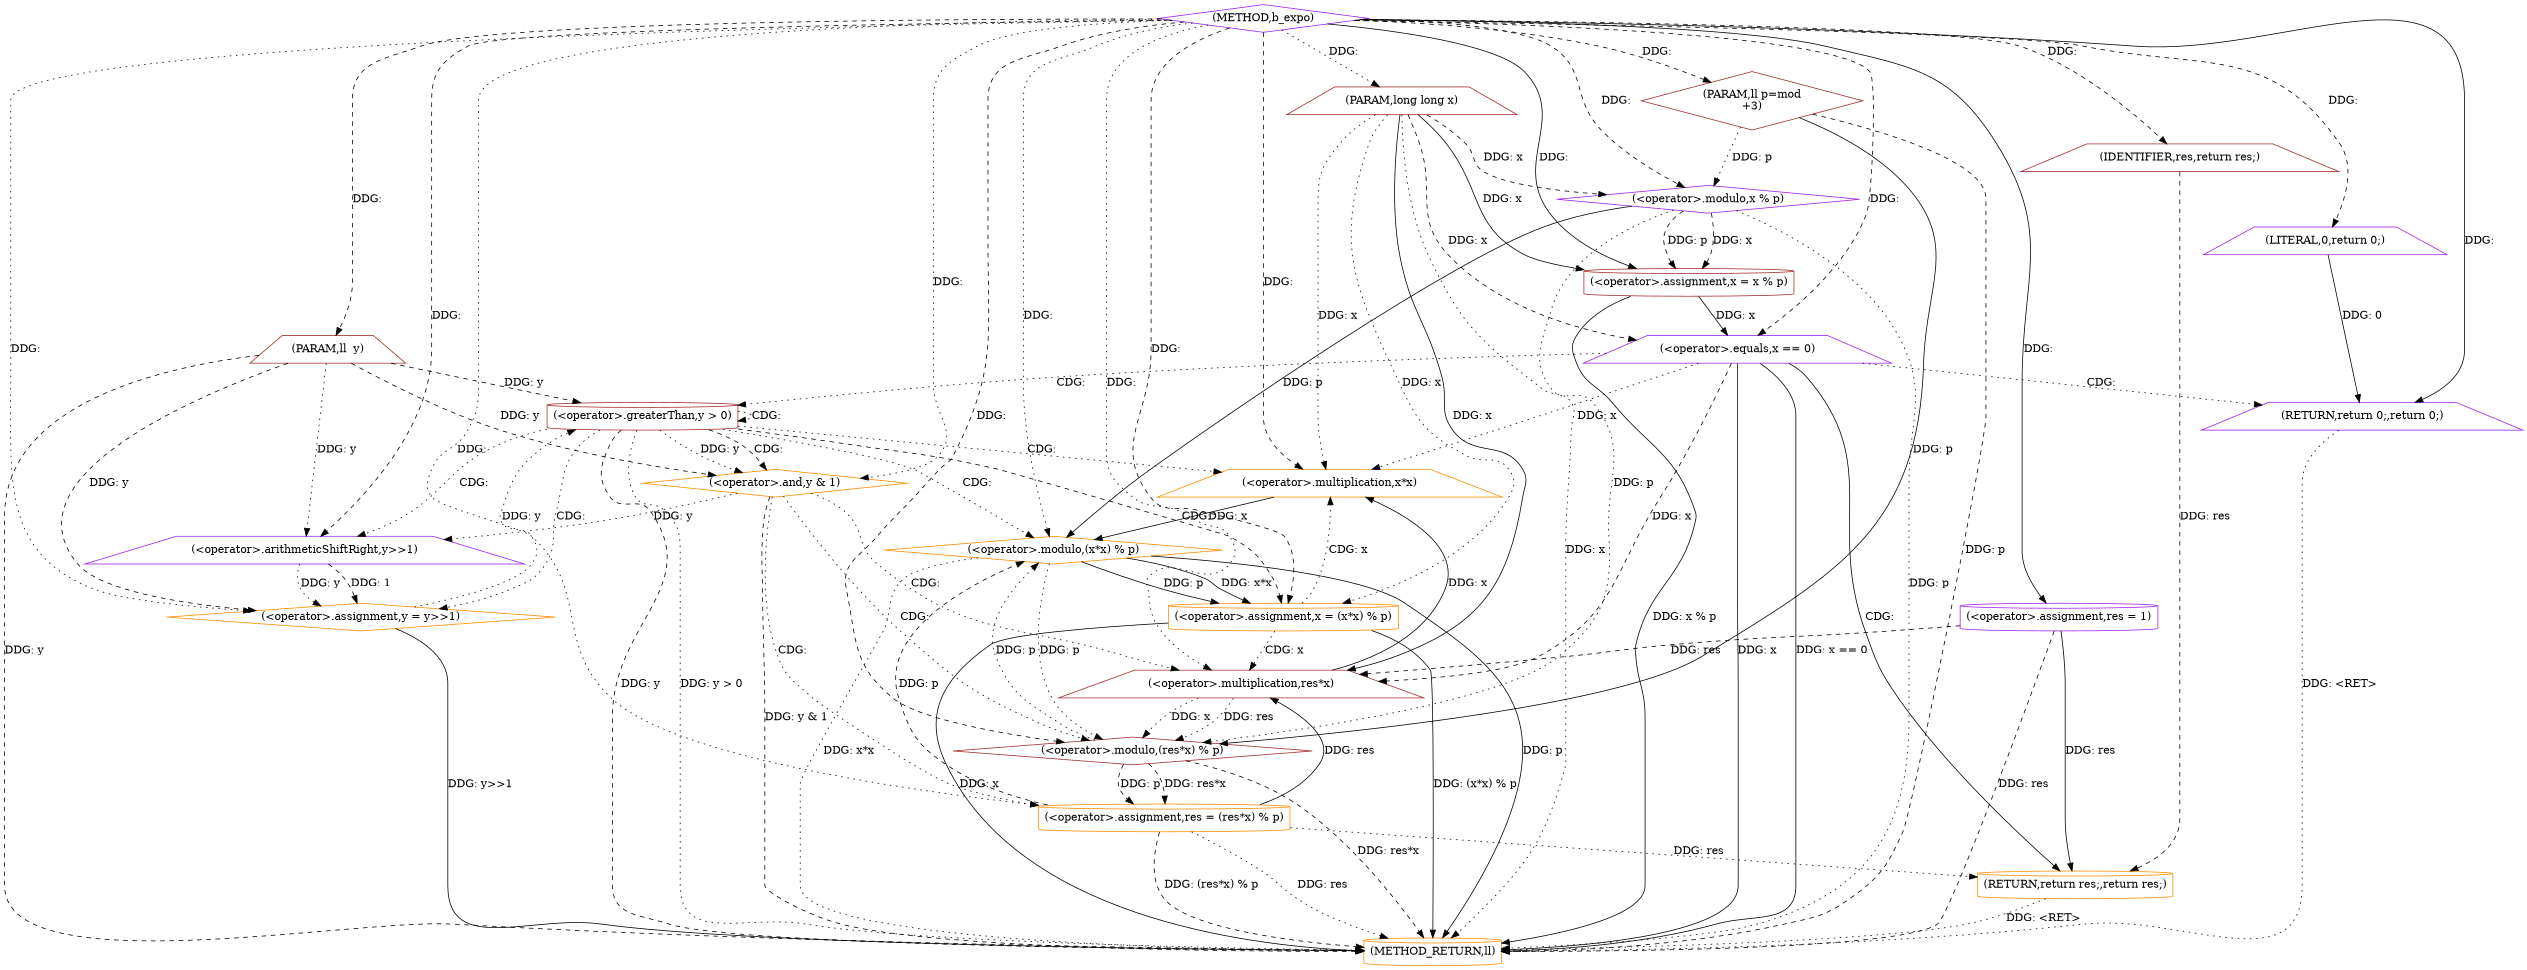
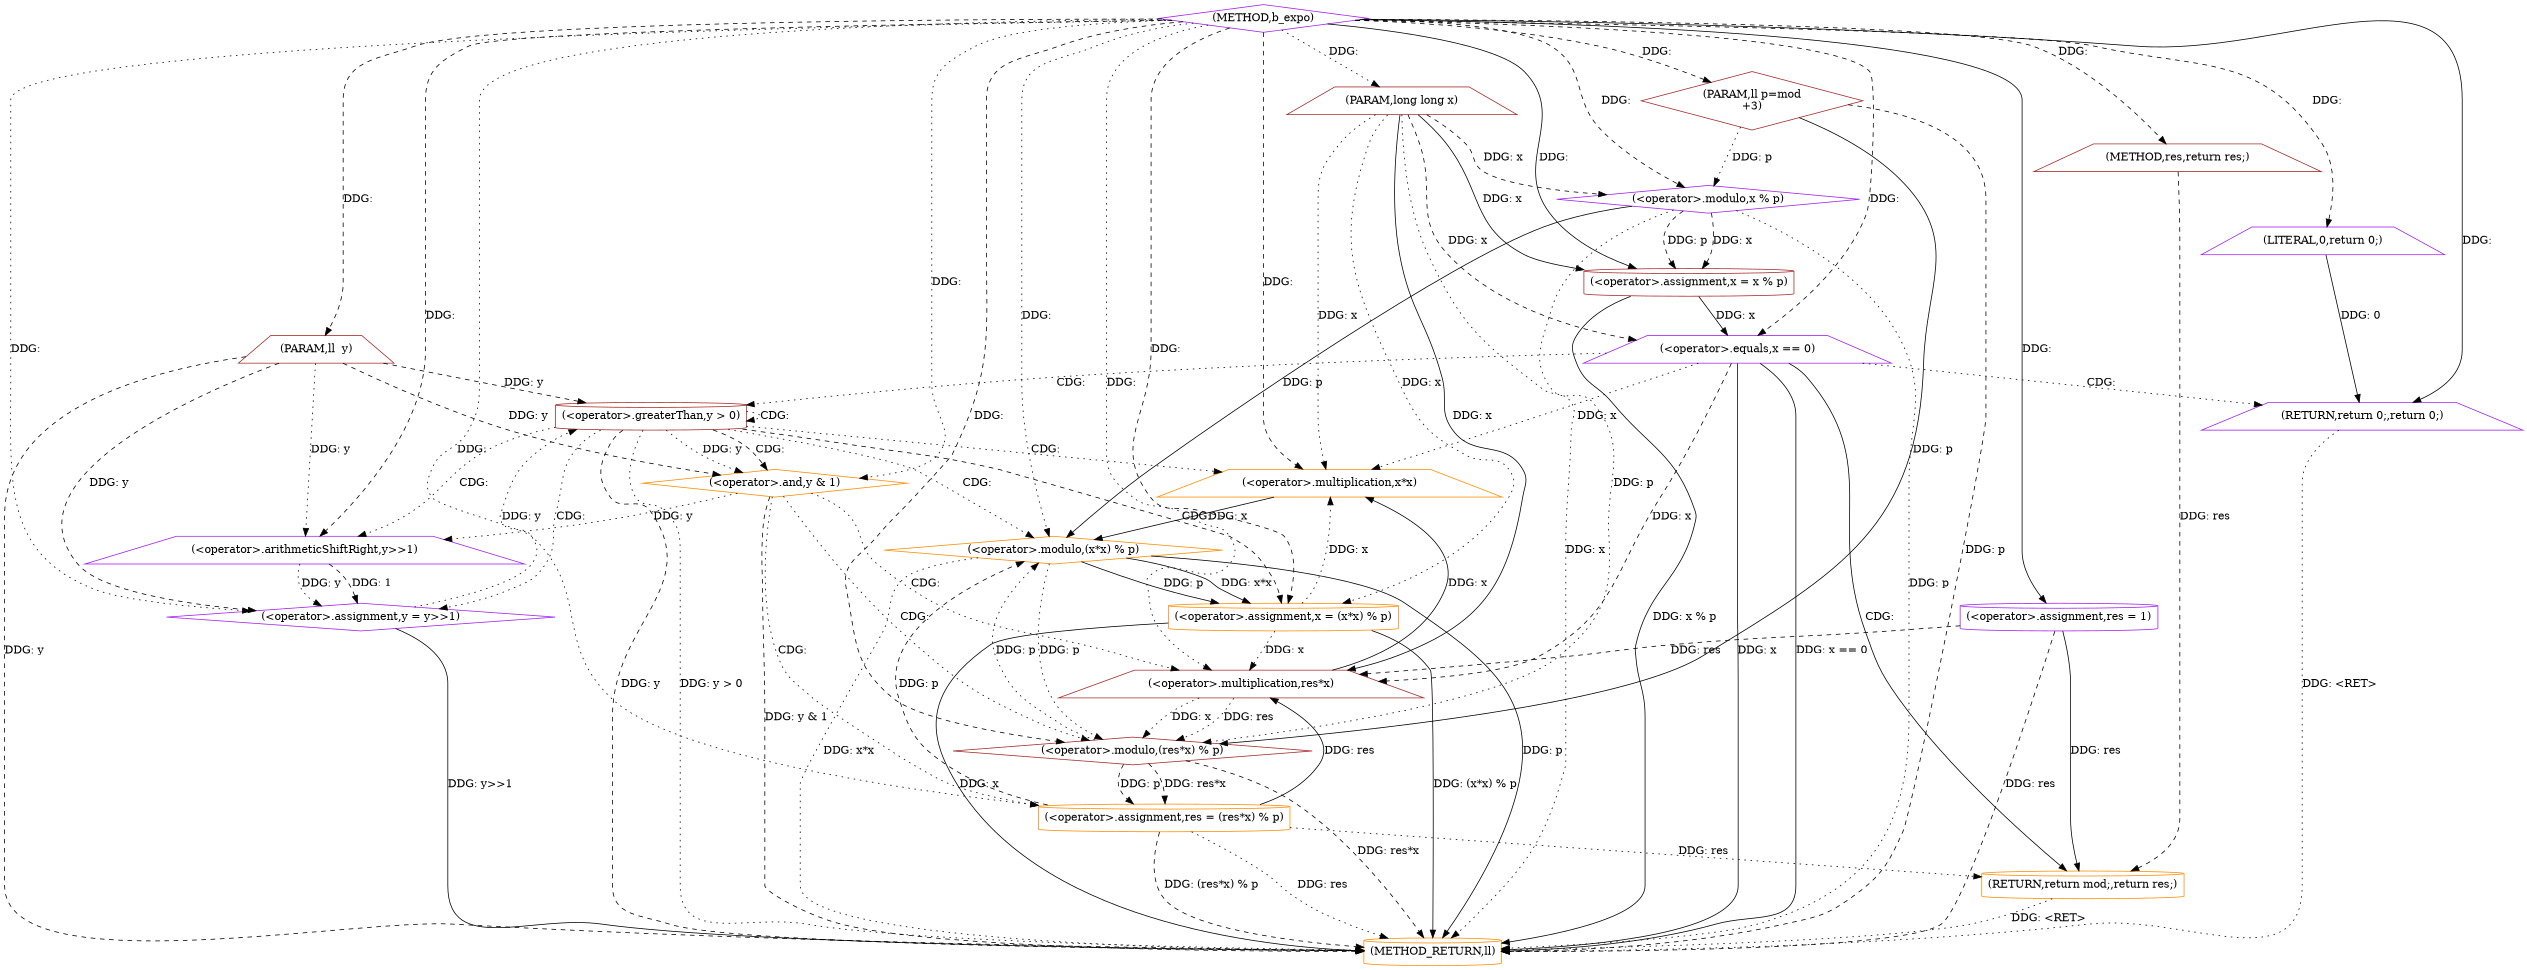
(2180, 158) -> (2178, 158)
(1348, 550) -> (1349, 550)
(361, 617) -> (361, 617)
(1285, 651) -> (1285, 651)
(2075, 885) -> (2083, 885)
